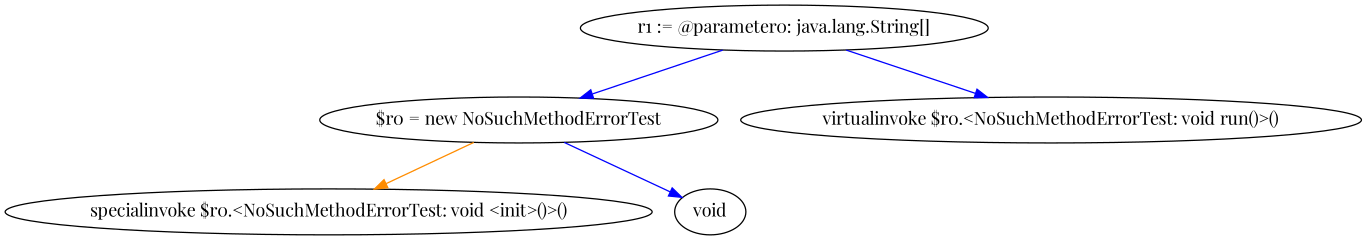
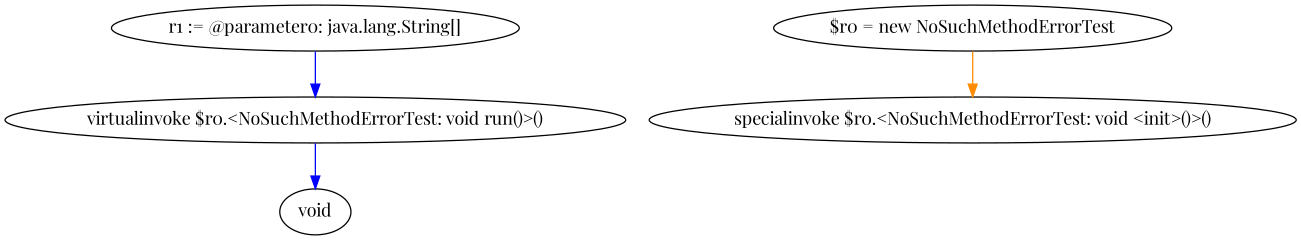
(658, 72) -> none
(617, 167) -> (315, 160)
